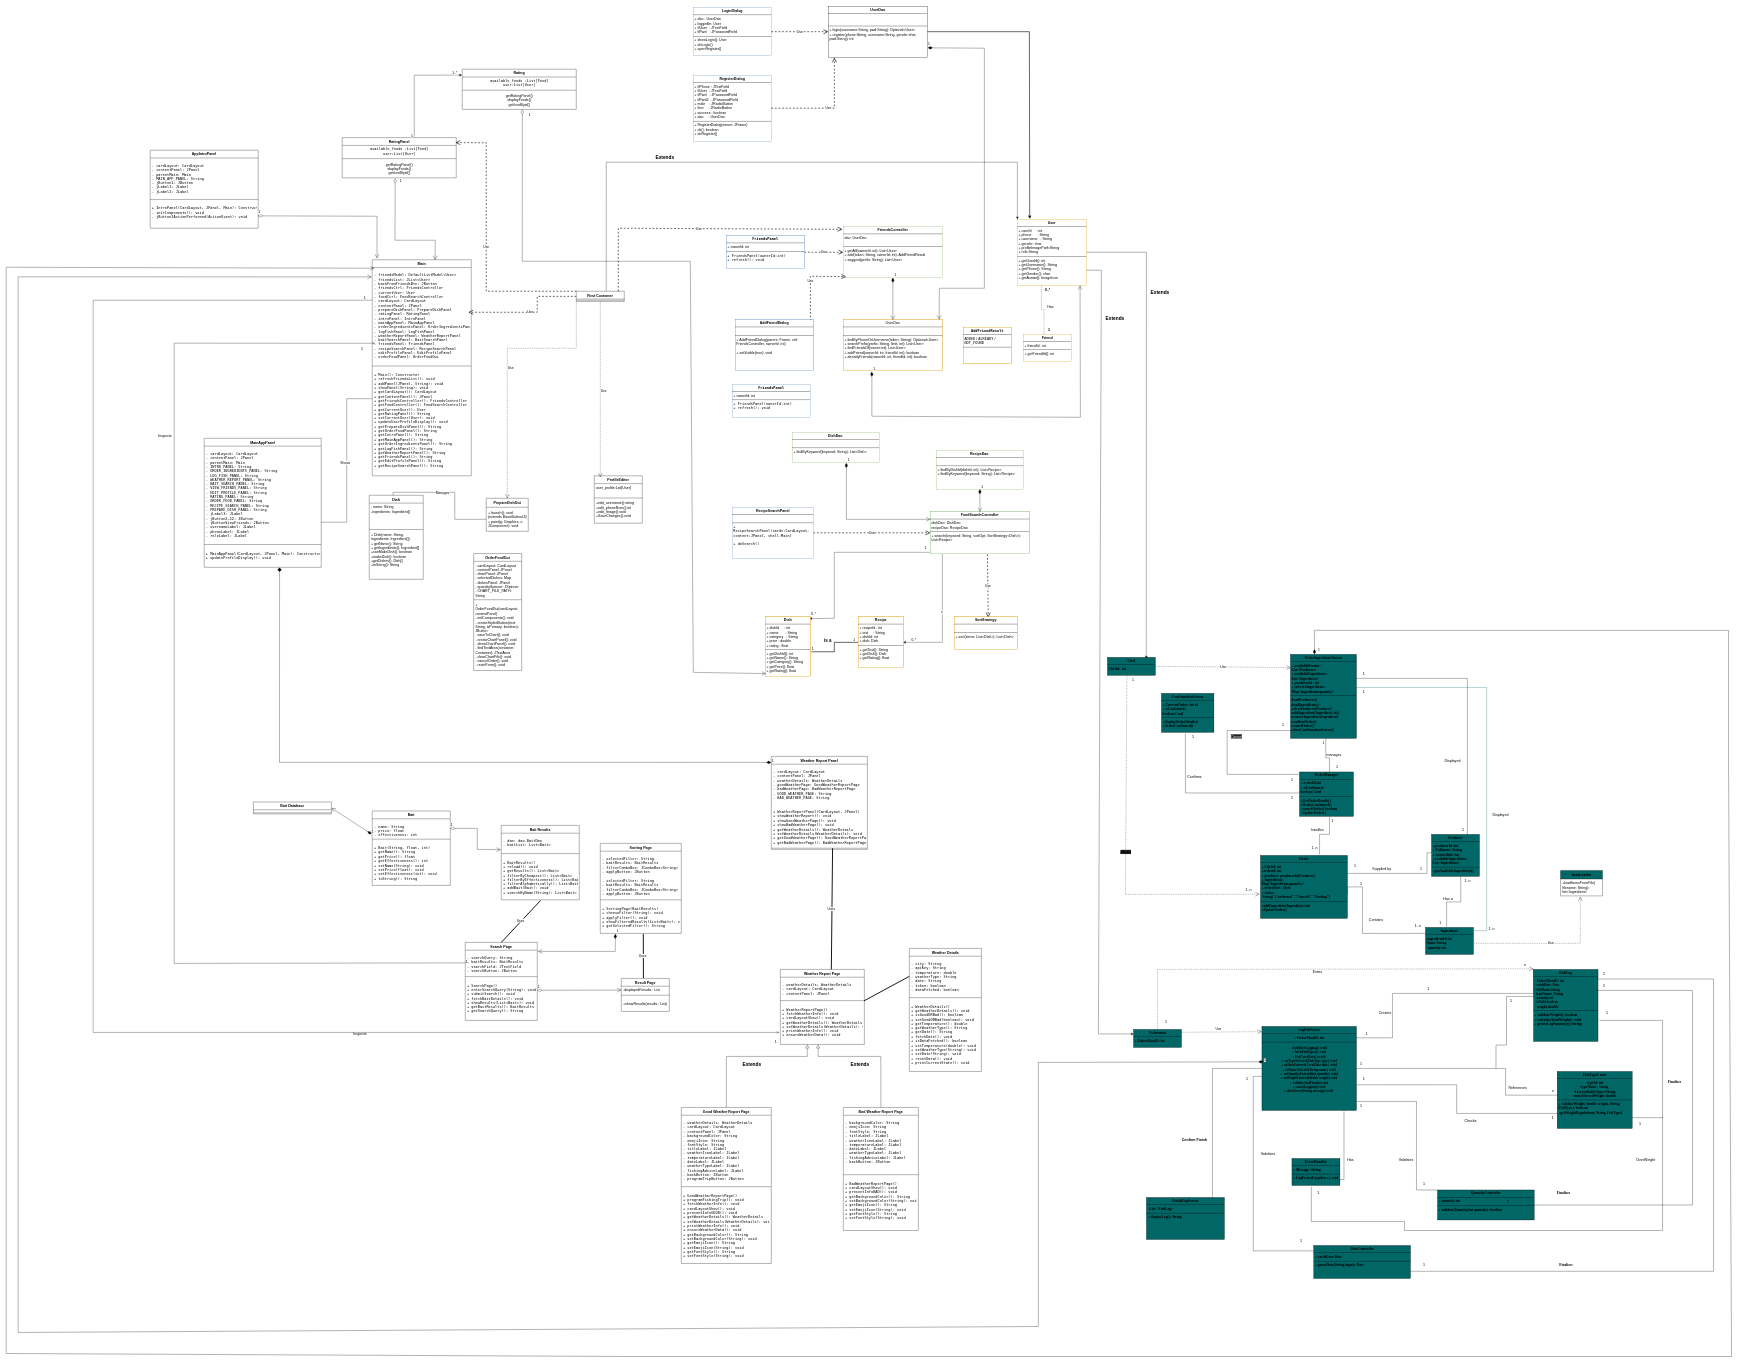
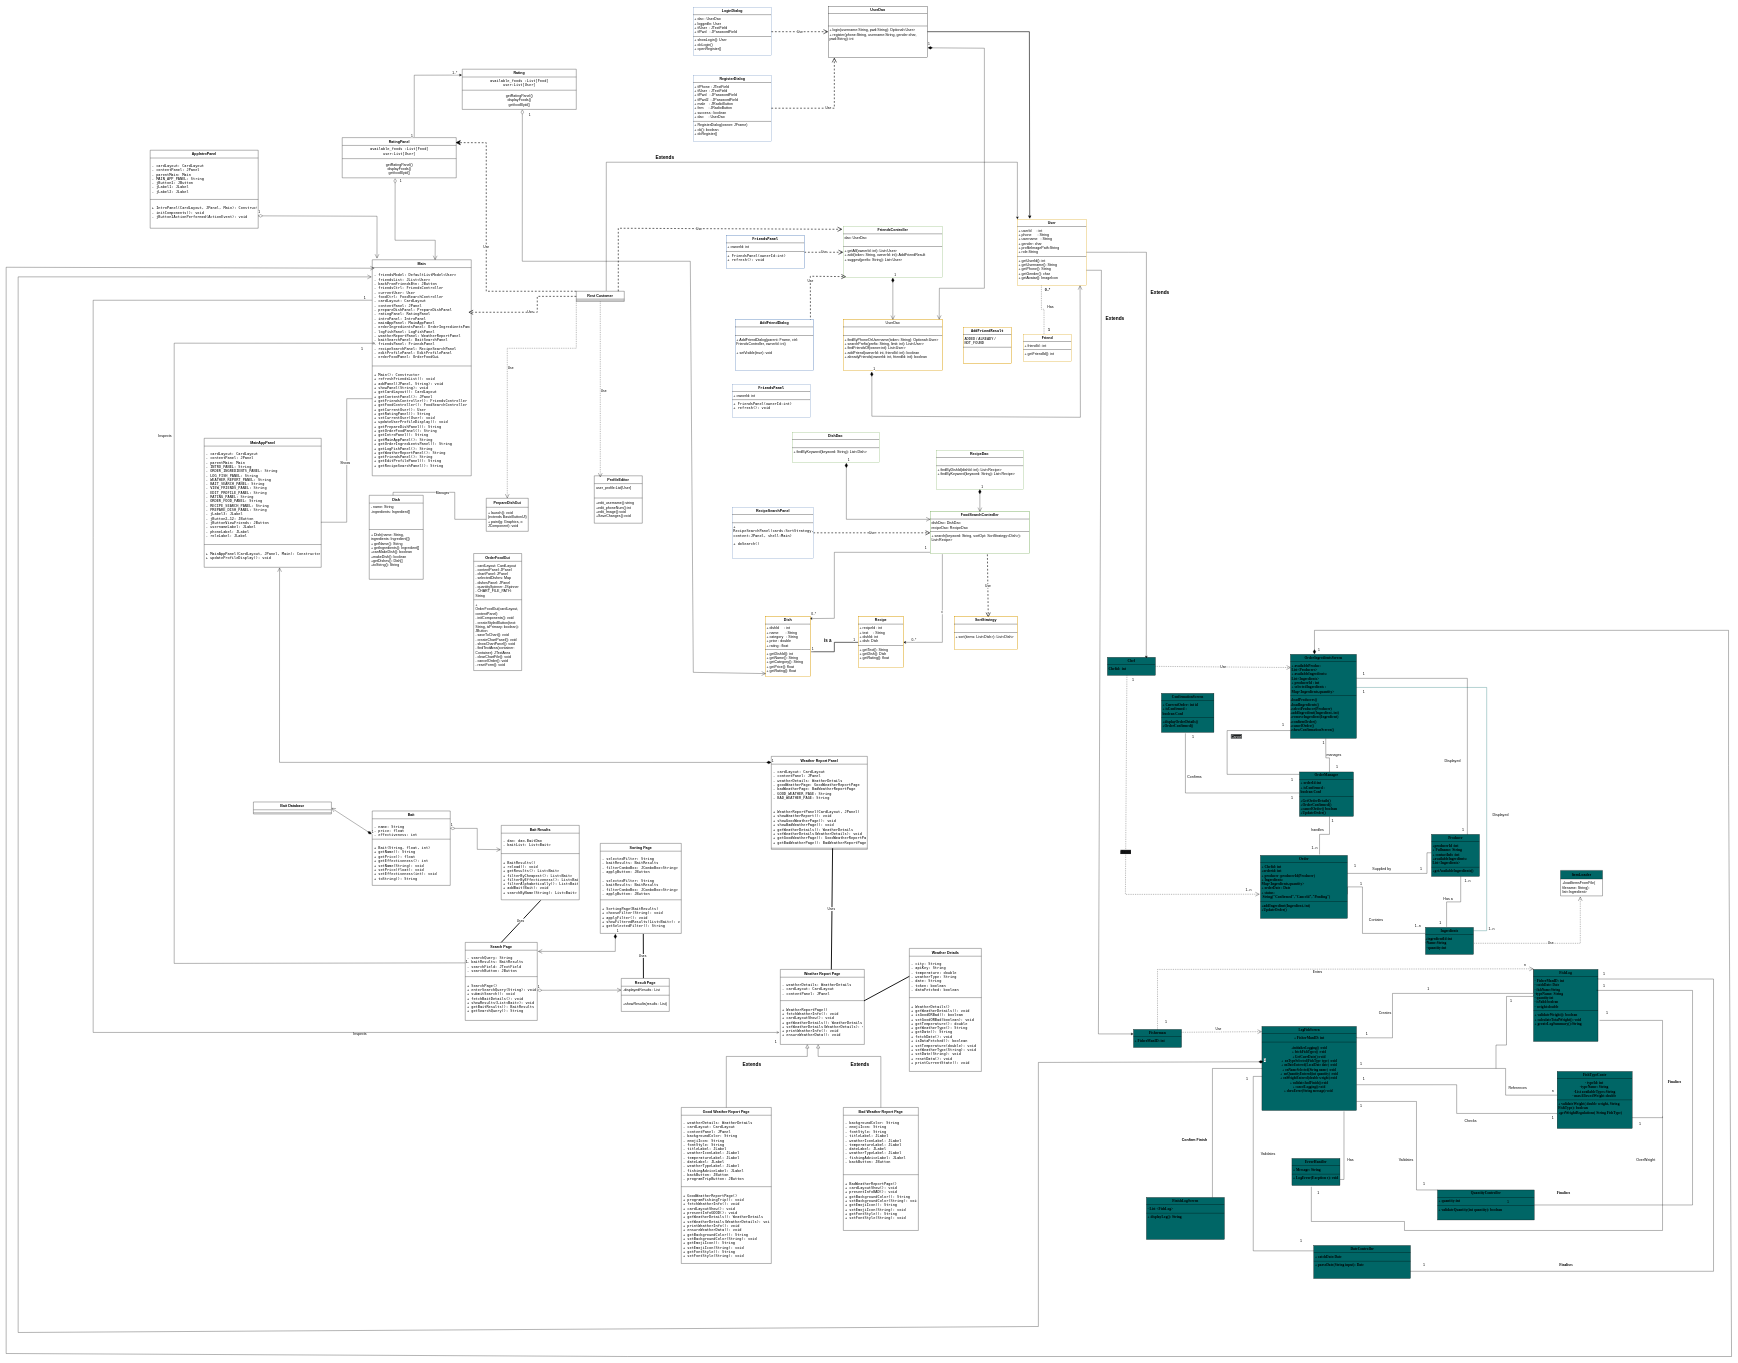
(459, 143) -> (460, 143)
(767, 516) -> (769, 516)
(279, 573) -> (279, 571)
